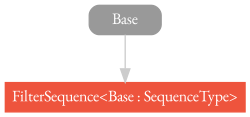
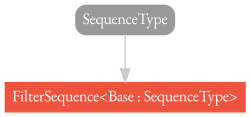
(125, 20) -> (125, 20)
